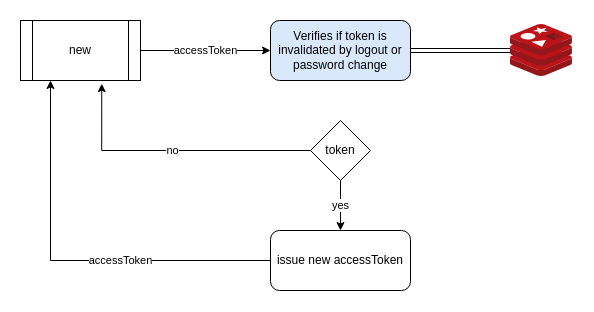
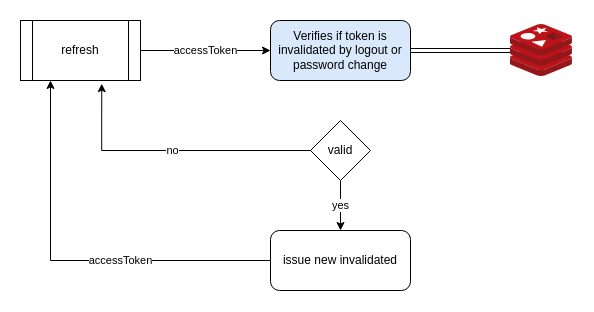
(81, 51) -> (81, 51)
(341, 151) -> (341, 151)
(341, 261) -> (341, 261)
